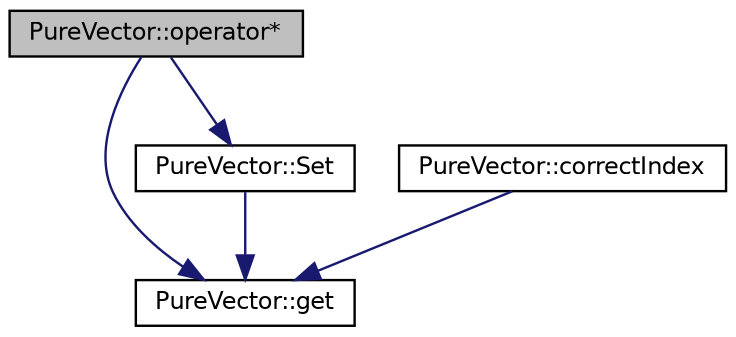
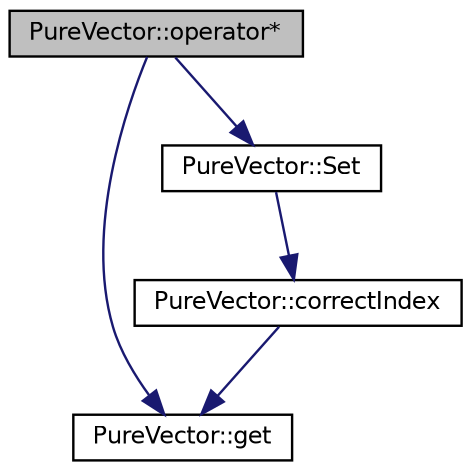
(245, 224) -> (282, 224)
